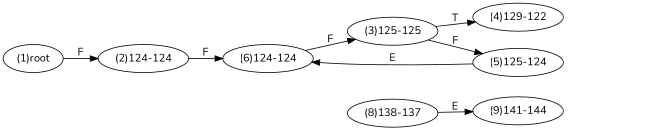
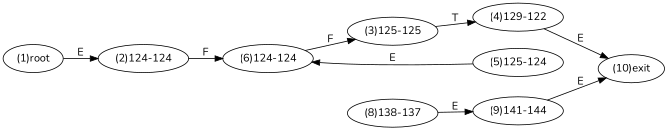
(452, 46) -> none
(81, 53) -> (81, 53)
none -> (631, 69)
